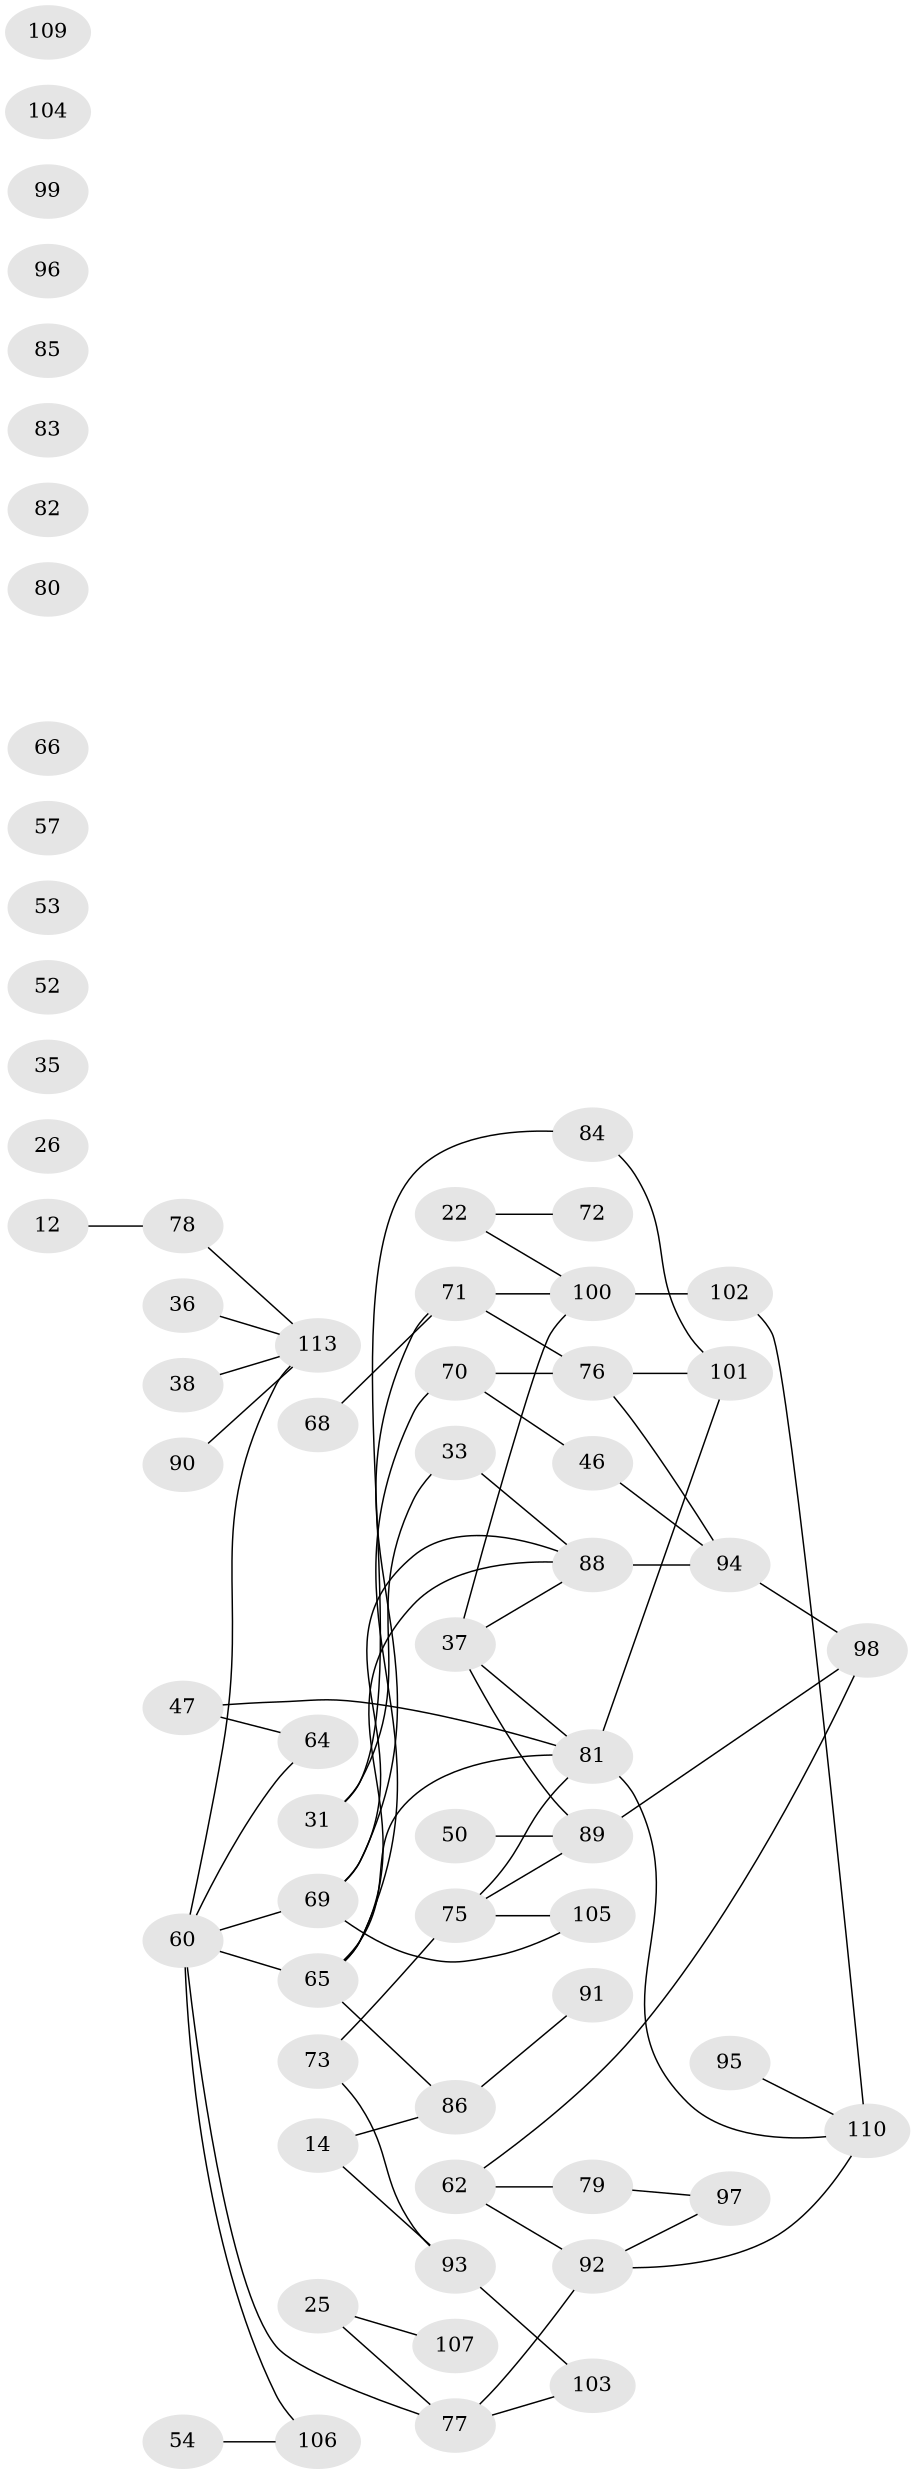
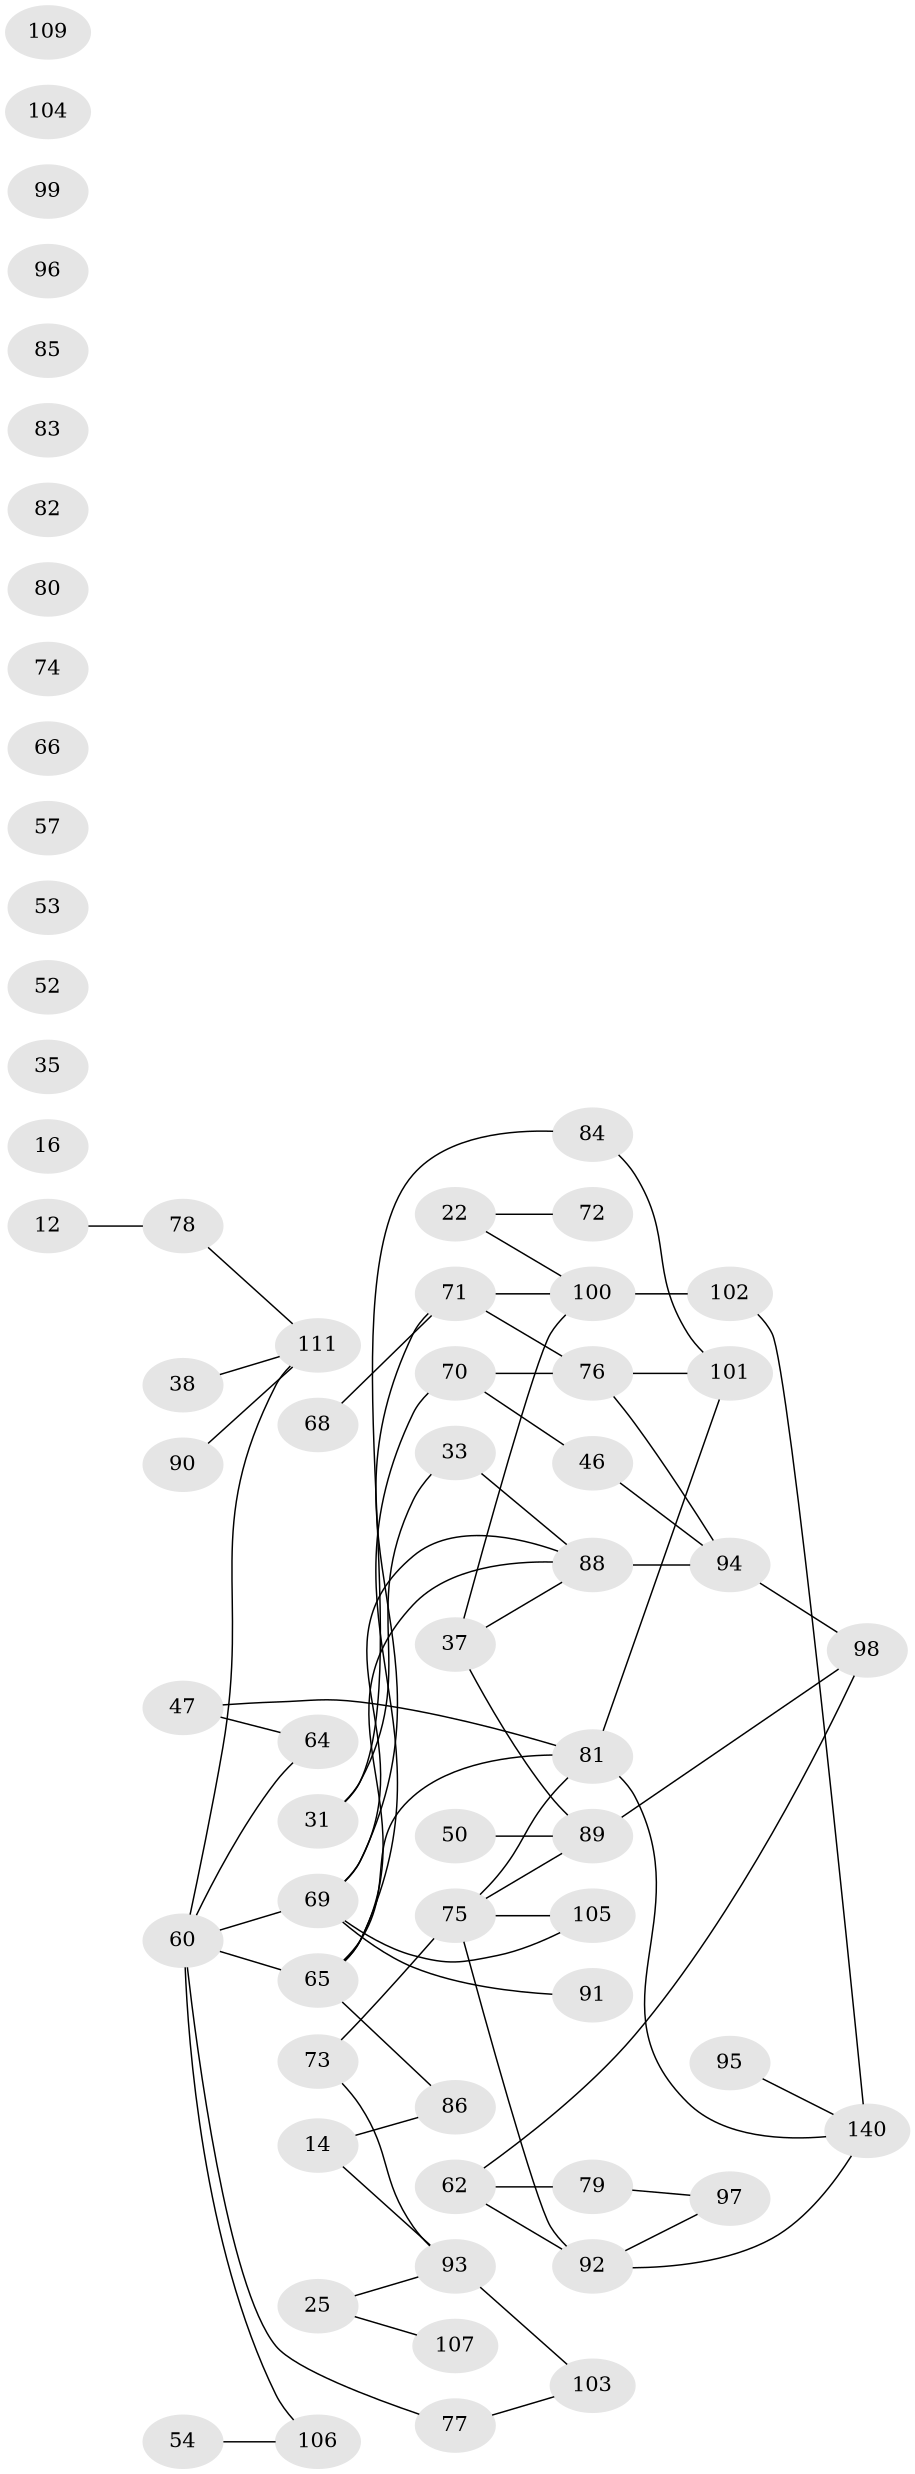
none -> (48, 669)
(48, 1146) -> (48, 1146)
(183, 1306) -> none
(318, 1345) -> (318, 1345)
(524, 1701) -> none
(524, 2051) -> (441, 1977)
(867, 2131) -> (867, 2131)
(529, 2349) -> (508, 2097)
(387, 2366) -> (387, 2286)
